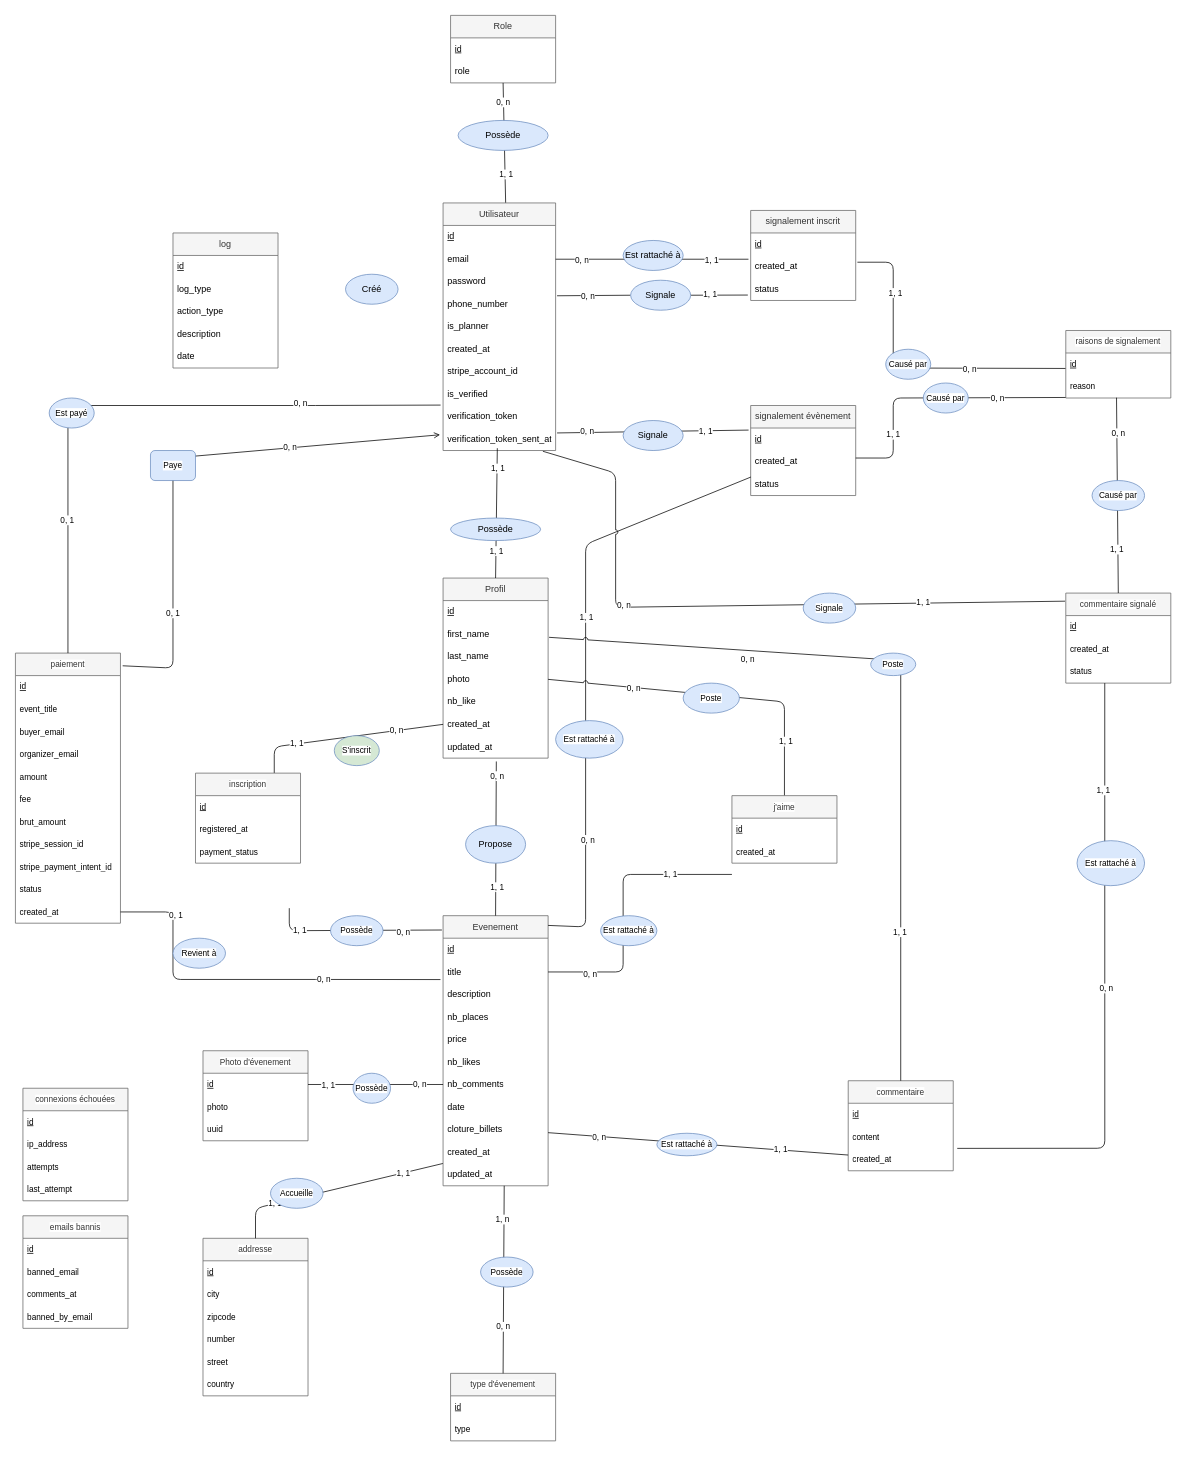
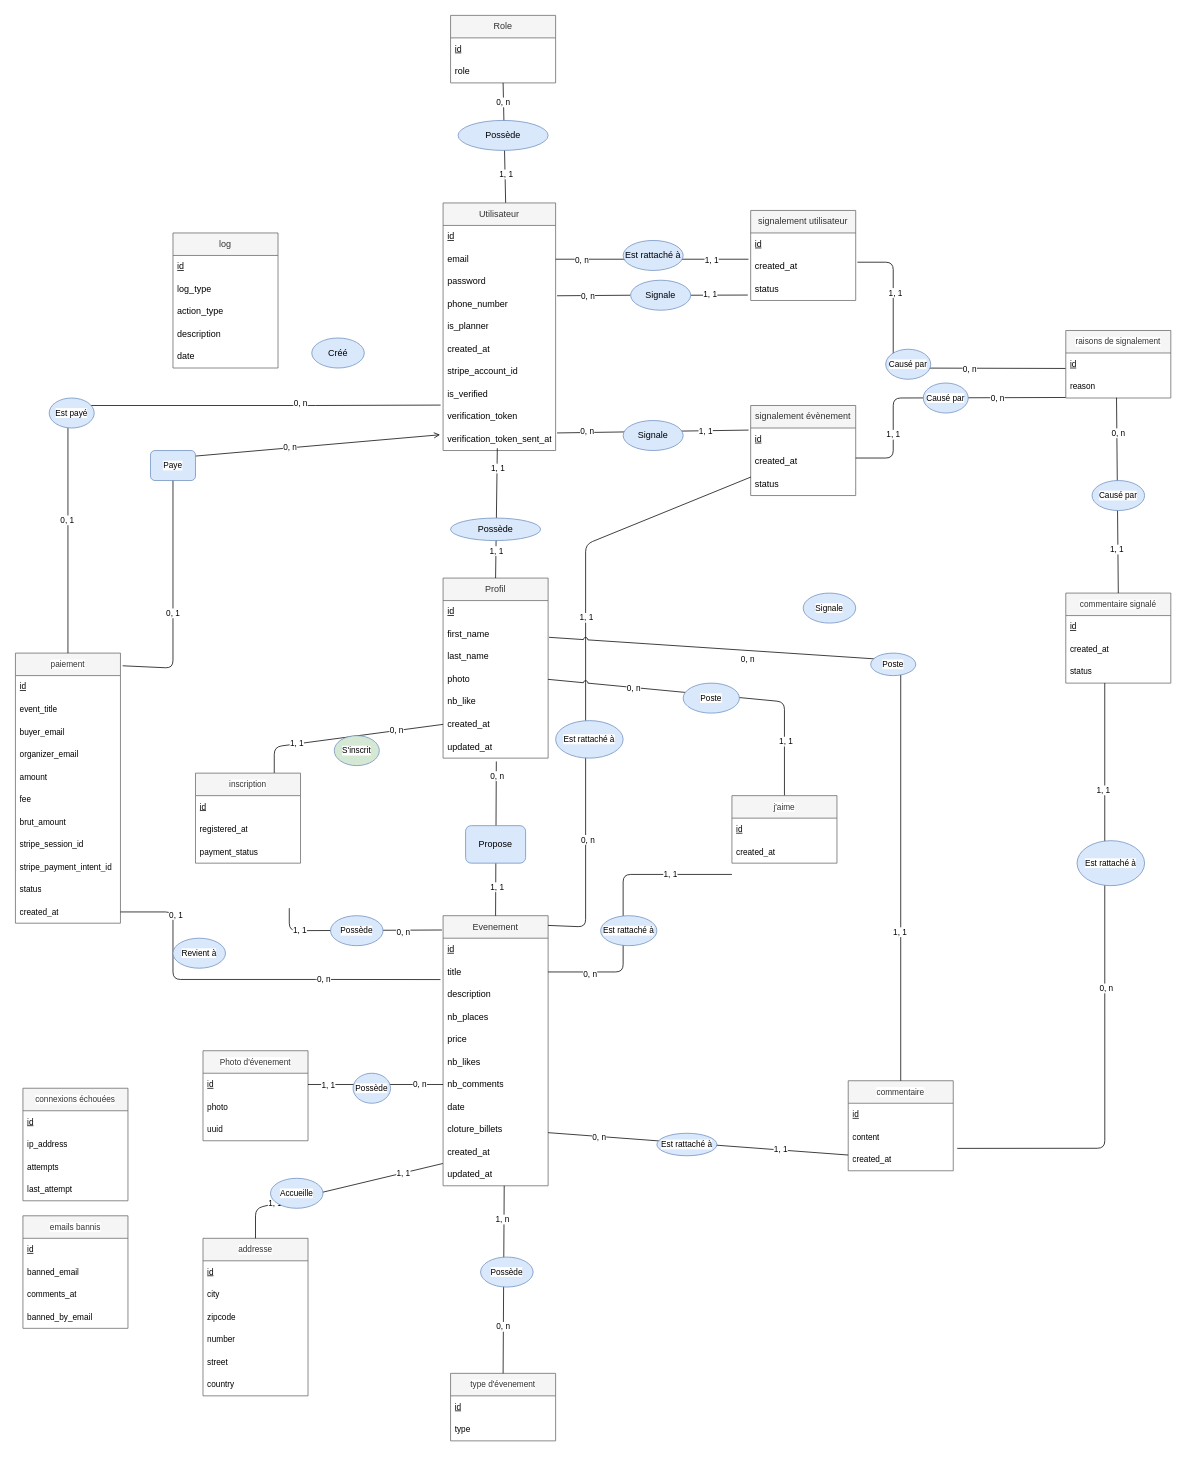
(803, 222) -> (803, 222)
(372, 289) -> (338, 353)
(615, 513) -> none
(495, 844) -> (495, 844)
